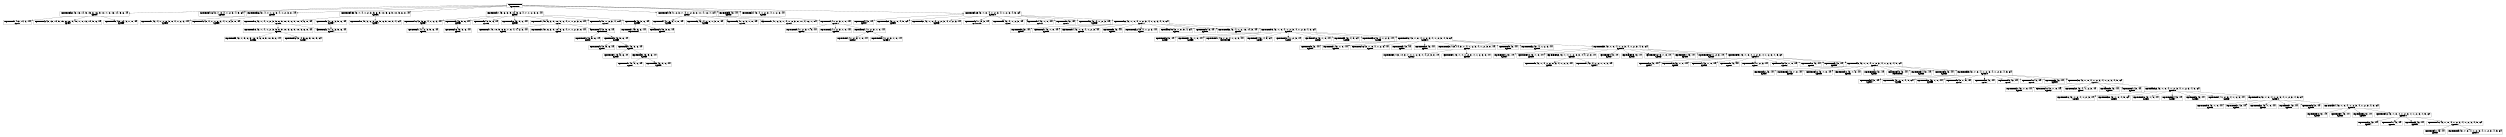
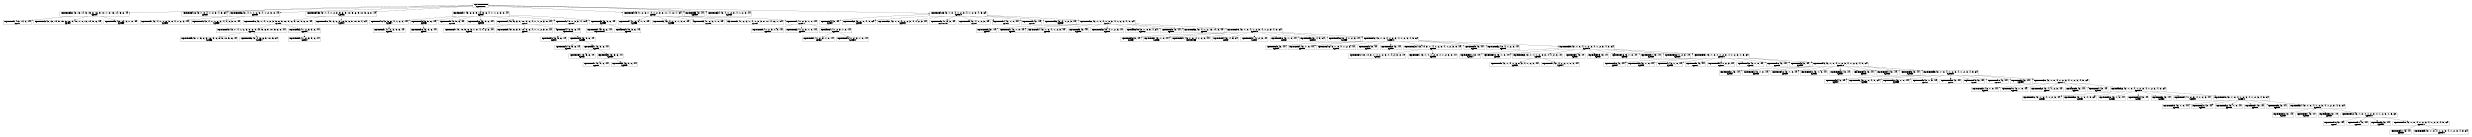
(331, 26) -> (304, 34)
(1898, 74) -> (1864, 74)
(2368, 124) -> (2334, 124)
